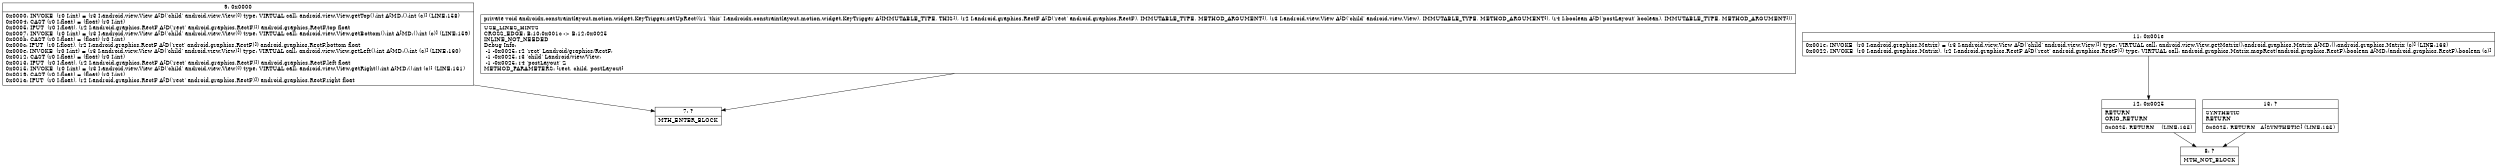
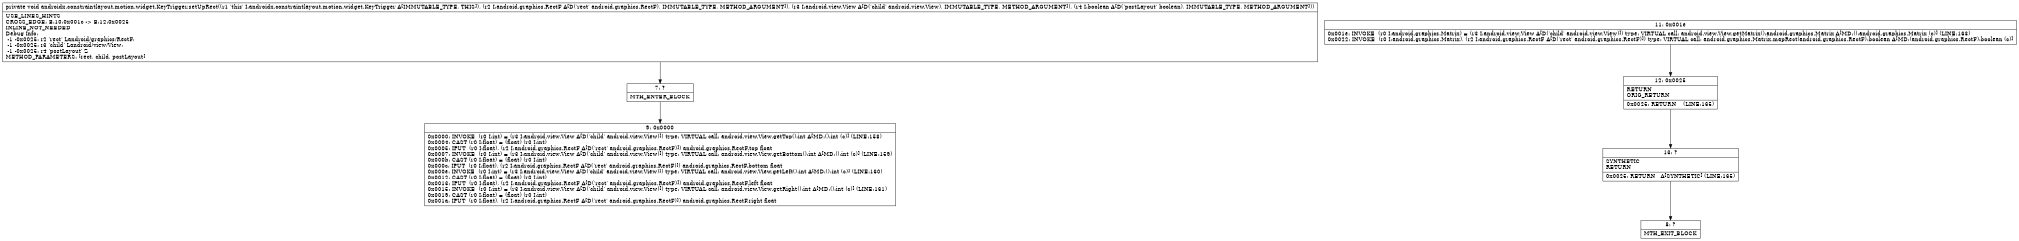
(562, 98) -> (660, 111)
(2183, 139) -> (1671, 127)
(2210, 160) -> (1671, 234)
